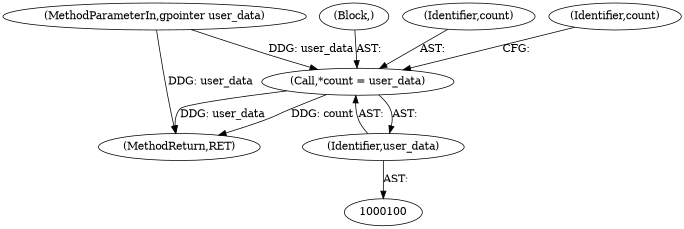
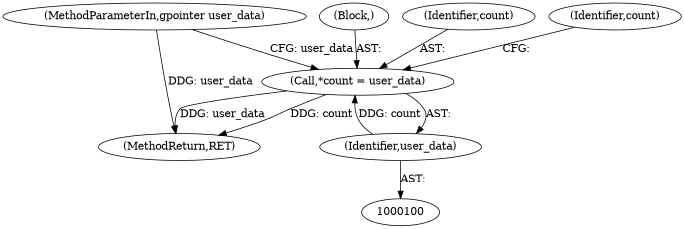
(311, 49) -> (312, 49)
(373, 114) -> (390, 114)
